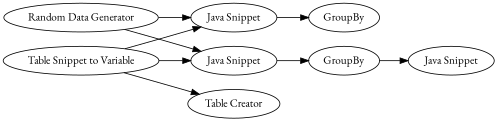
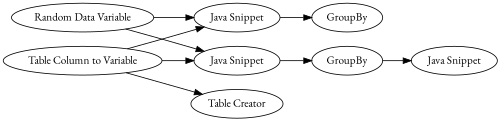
(81, 18) -> (83, 18)
(81, 61) -> (83, 61)
